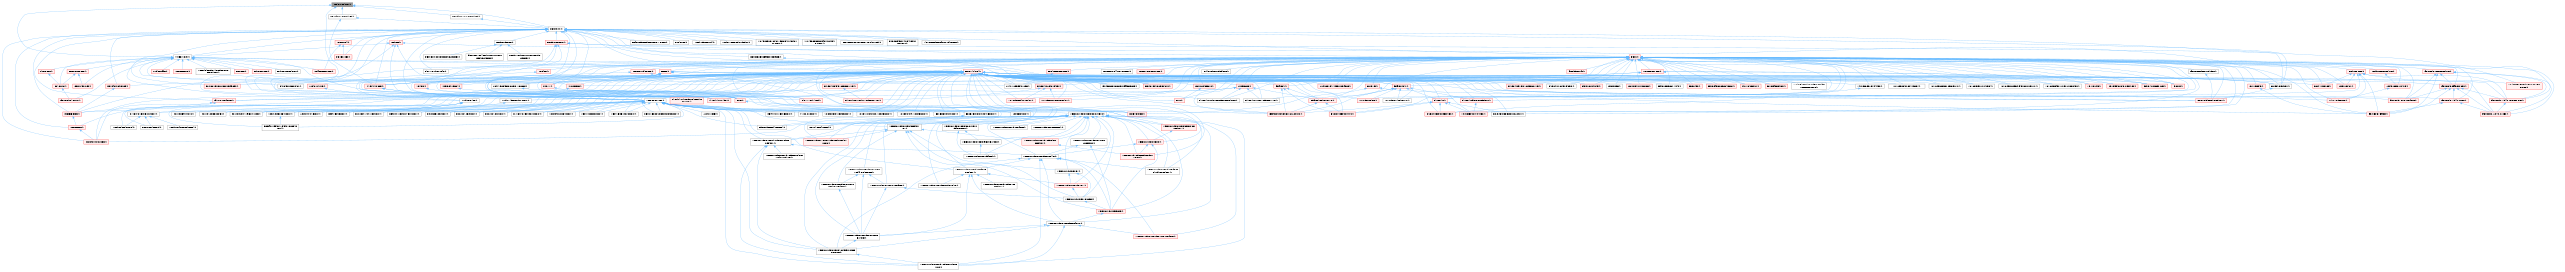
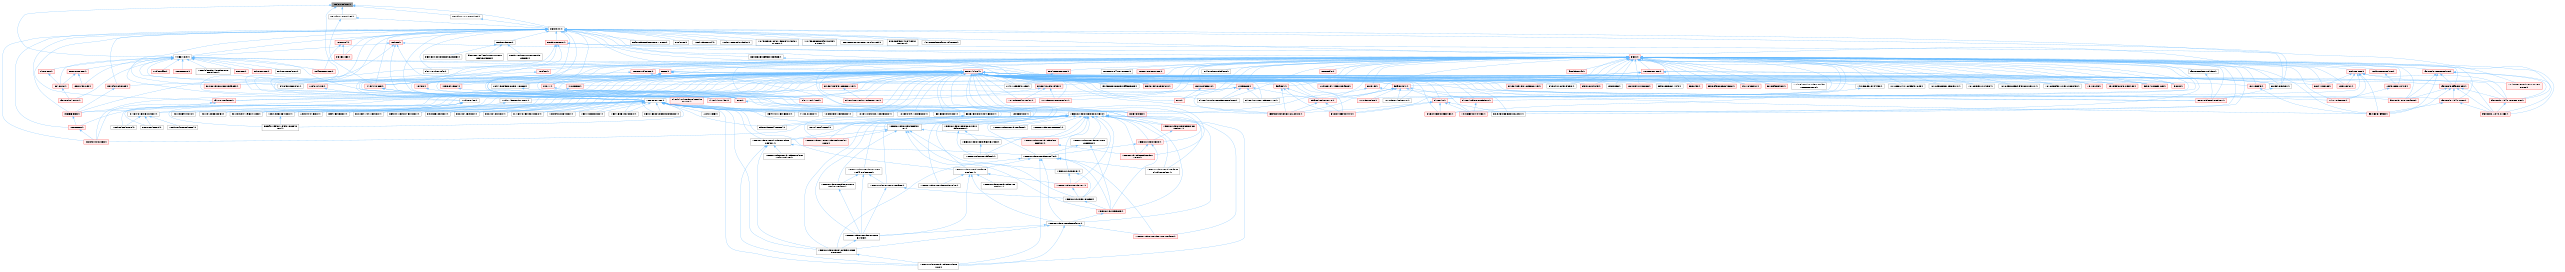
none -> (1328, 72)
(694, 76) -> (1615, 81)
(1907, 86) -> (1907, 86)
